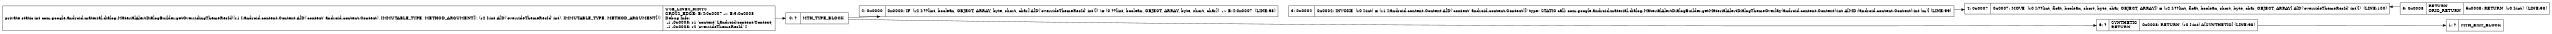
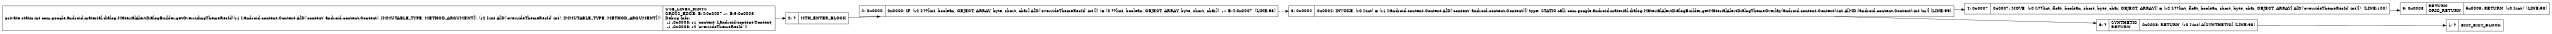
(2396, 7) -> (2393, 10)
none -> (1282, 11)
(823, 18) -> (823, 18)
(1471, 25) -> (1964, 20)
(2481, 25) -> (2481, 25)
